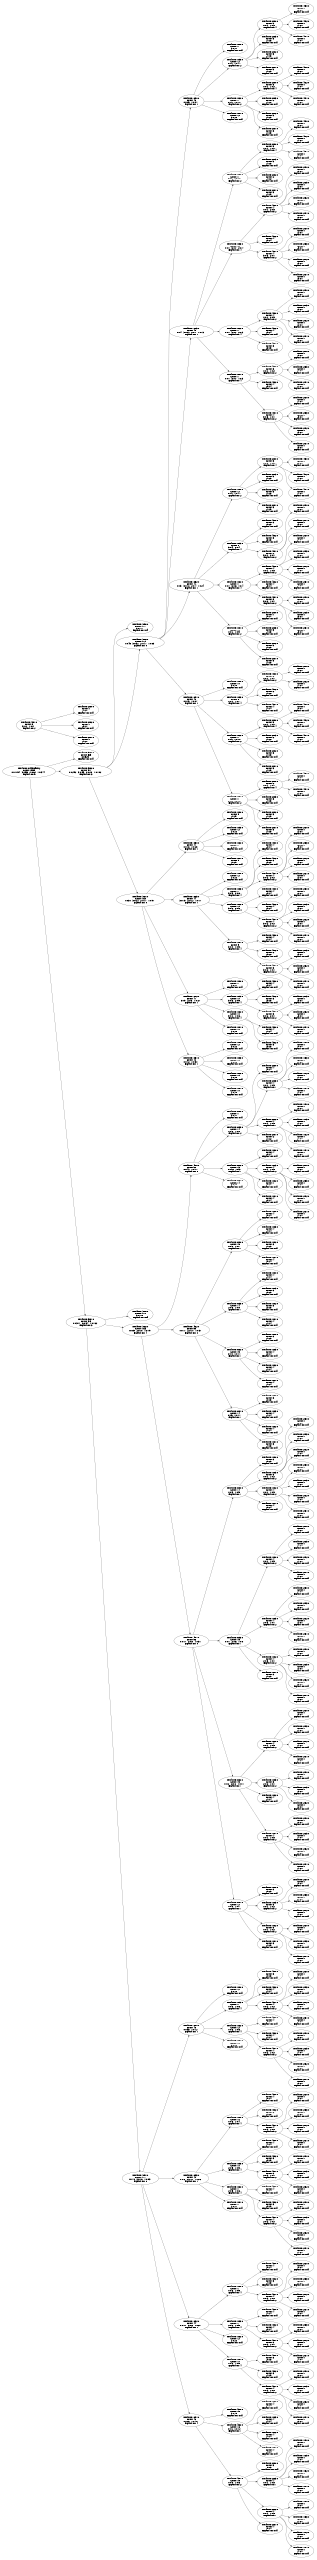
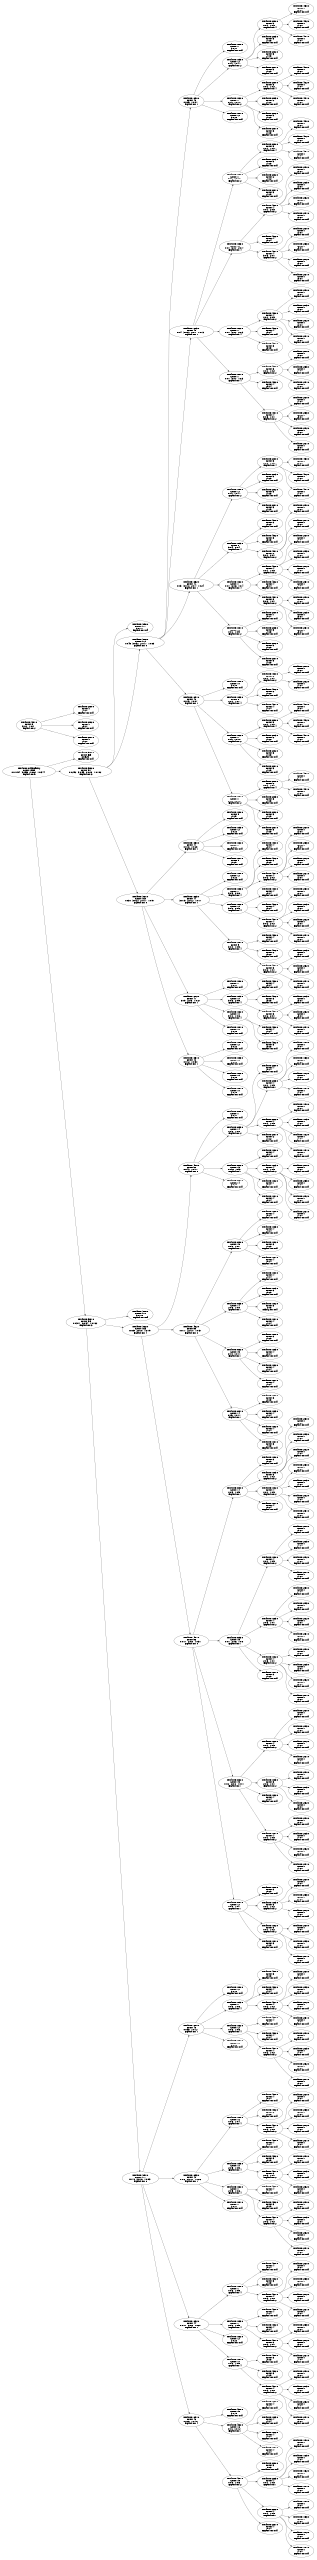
(270, 1307) -> (270, 1307)
